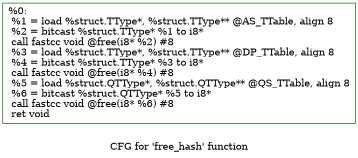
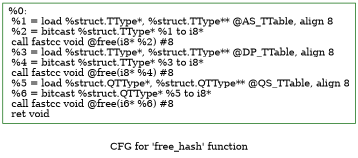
(91, 104) -> (91, 104)
